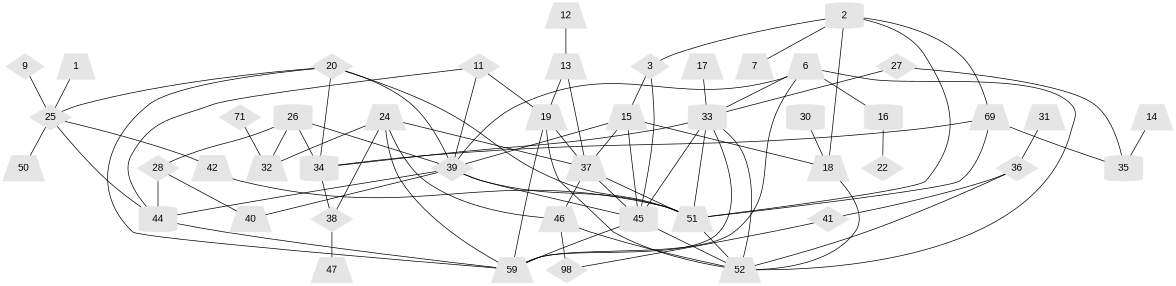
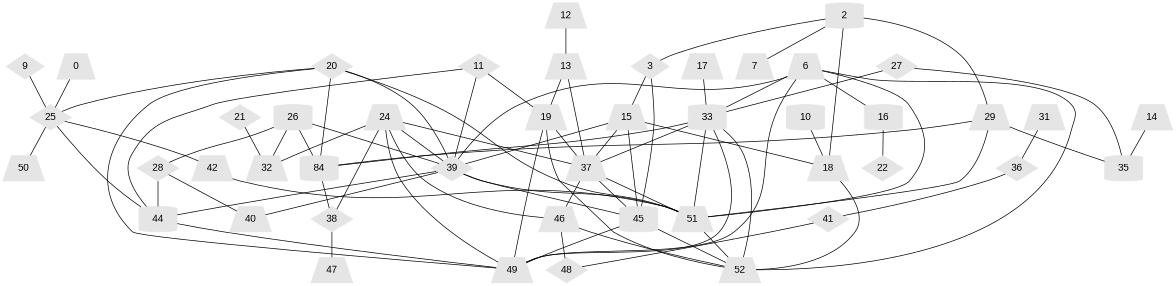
(76, 66) -> (76, 66)
(240, 117) -> (240, 117)
(806, 117) -> (806, 117)
(990, 117) -> (990, 117)
none -> (422, 146)
(319, 168) -> (319, 168)
(673, 168) -> (658, 138)
(921, 183) -> (897, 187)
(882, 226) -> none
(512, 270) -> (512, 270)
(567, 270) -> (567, 270)
